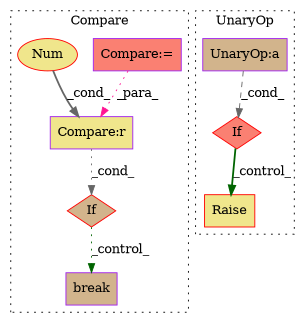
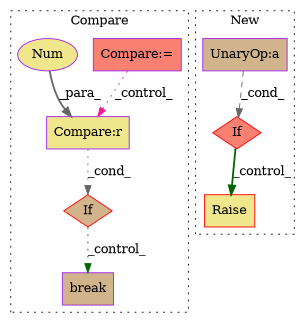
(245, 21) -> (245, 21)
(48, 55) -> (48, 55)
(89, 94) -> (80, 94)
(137, 94) -> (144, 94)
